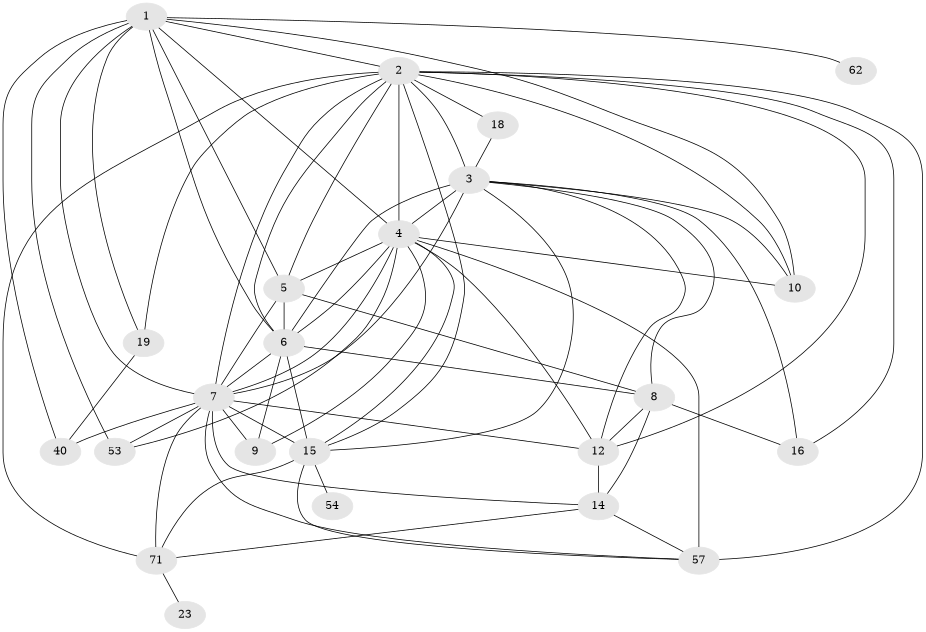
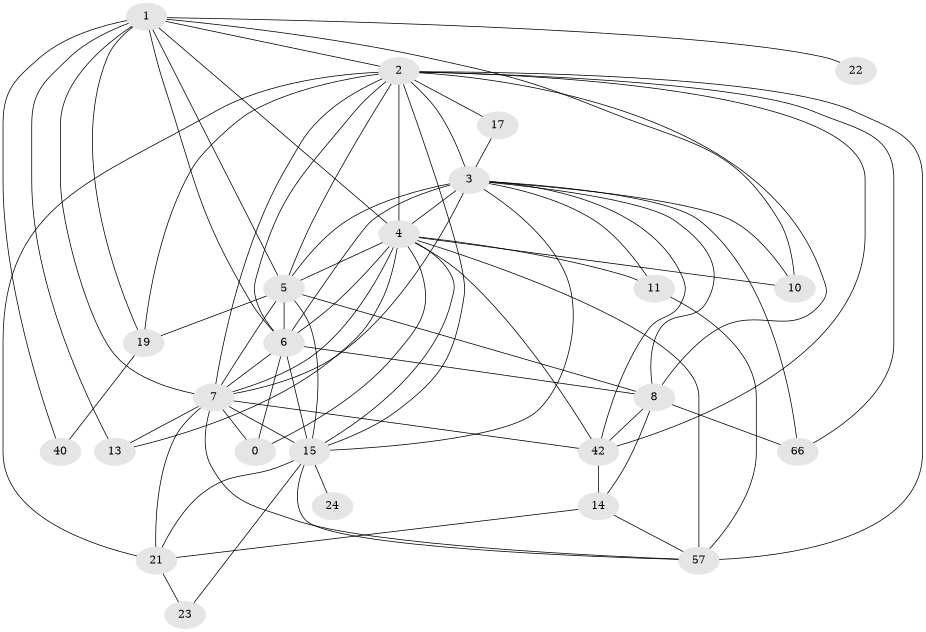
(856, 71) -> (856, 71)
(498, 125) -> (498, 125)
(628, 138) -> (771, 199)
none -> (361, 213)
none -> (654, 289)
none -> (214, 316)
none -> (317, 360)
(135, 421) -> none
(115, 452) -> (115, 452)
(255, 452) -> (255, 452)
(598, 452) -> (598, 452)
(798, 452) -> (798, 452)
(373, 491) -> none
(332, 506) -> (332, 506)
none -> (247, 533)
(156, 561) -> (156, 561)
